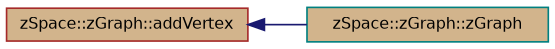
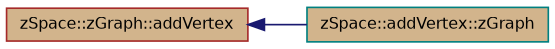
(428, 25) -> (428, 25)
